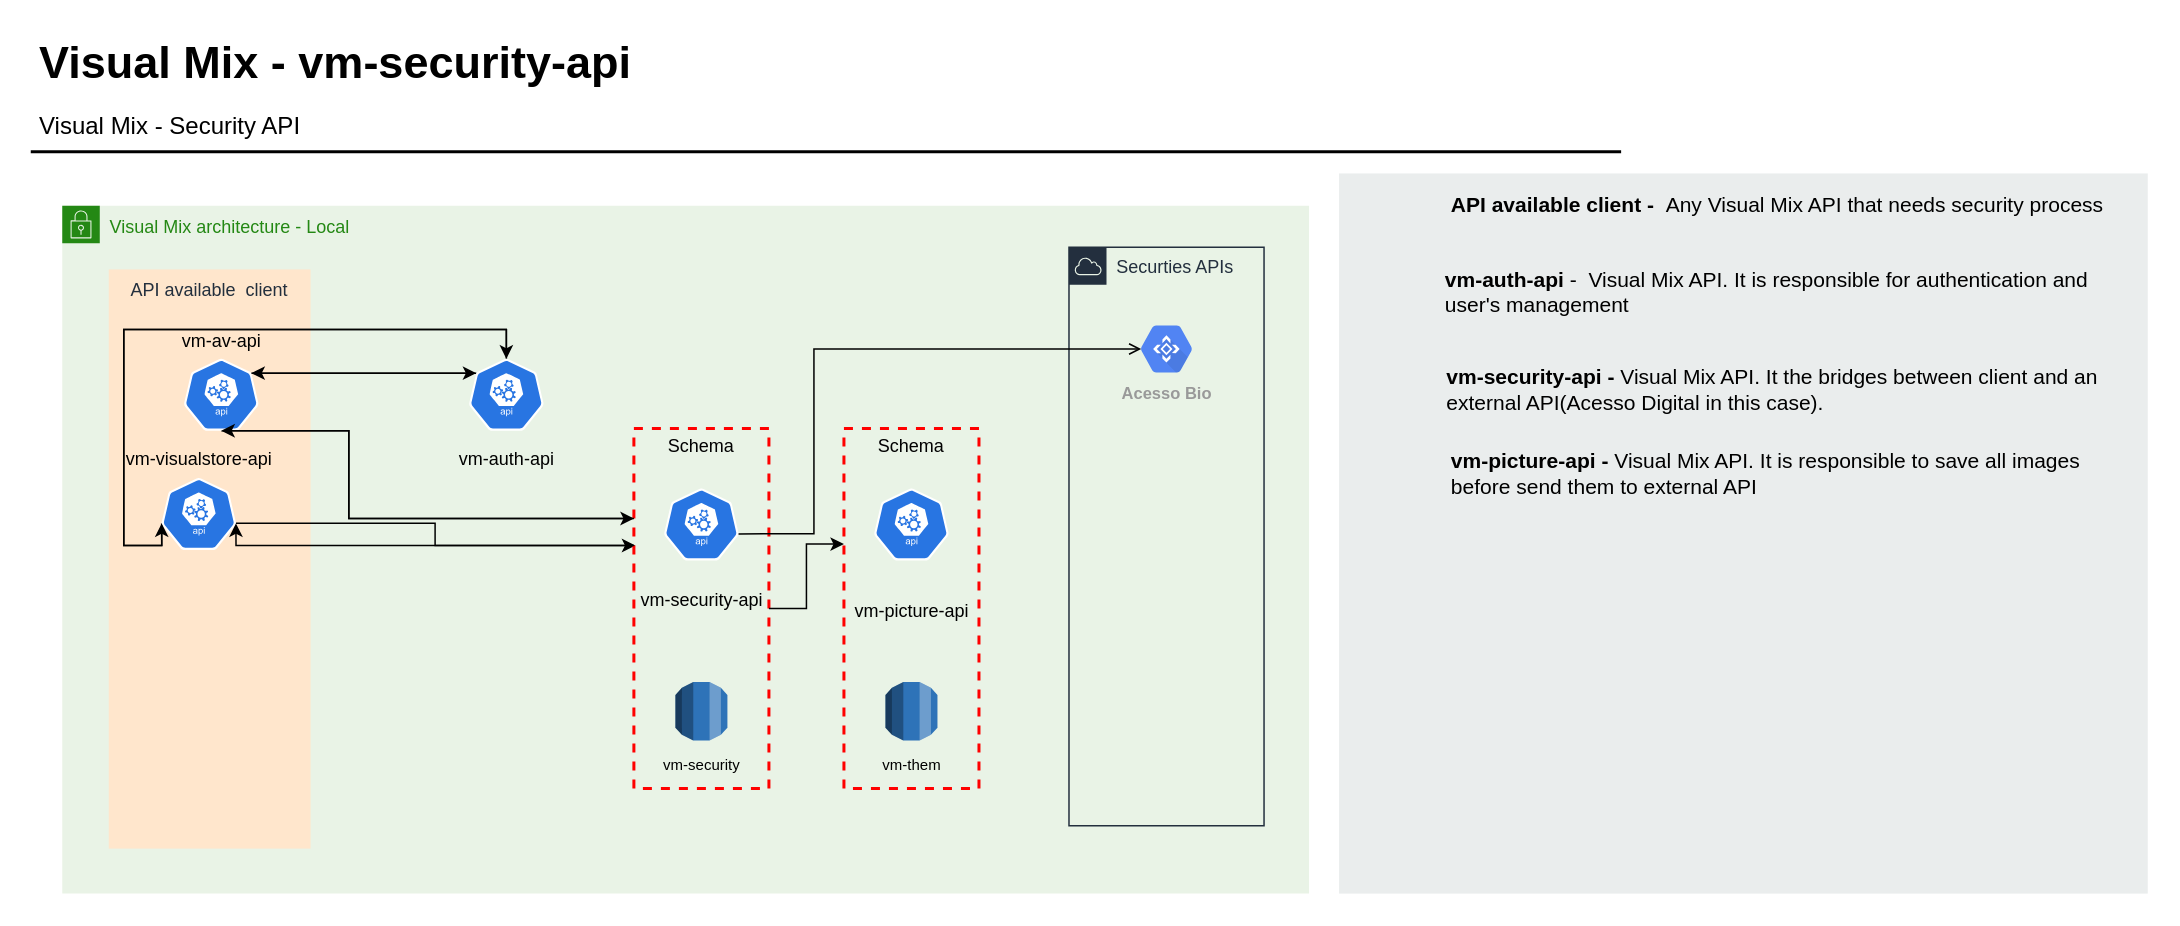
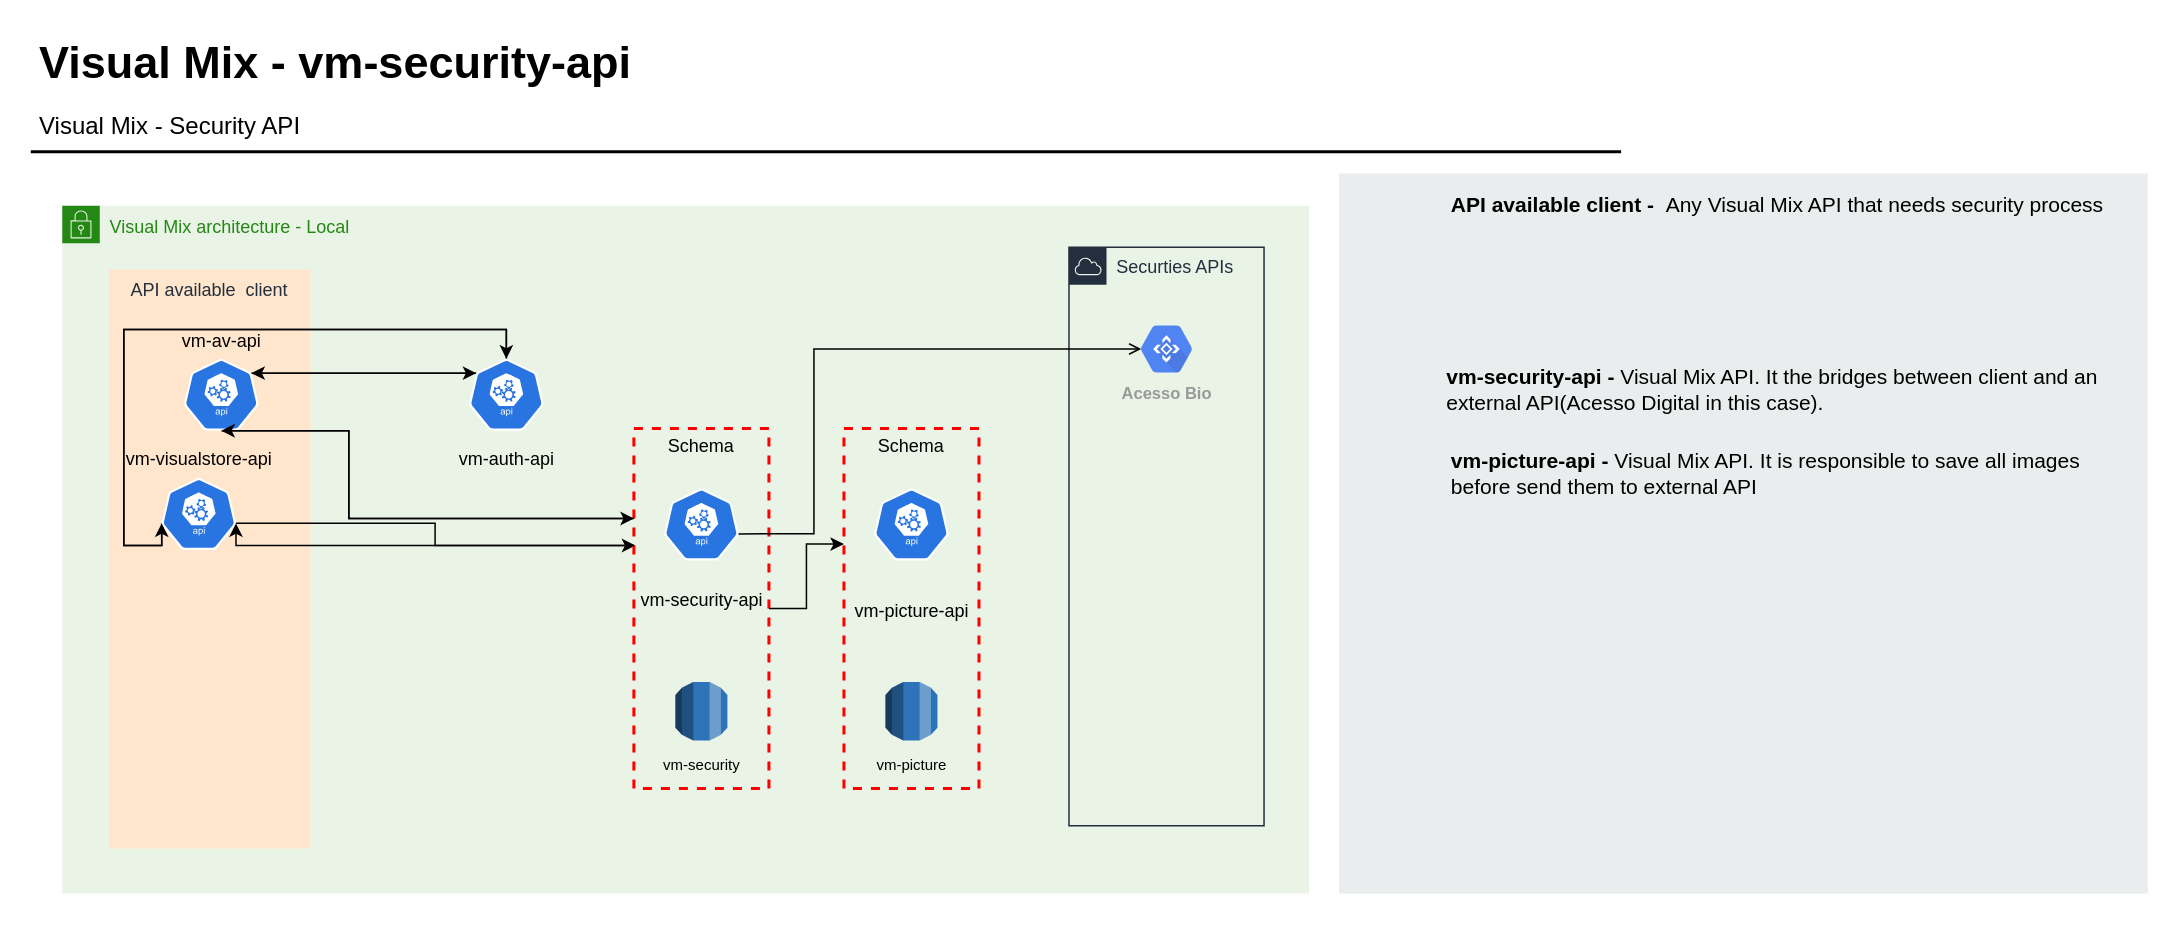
(1778, 298) -> none
(912, 763) -> (912, 763)
